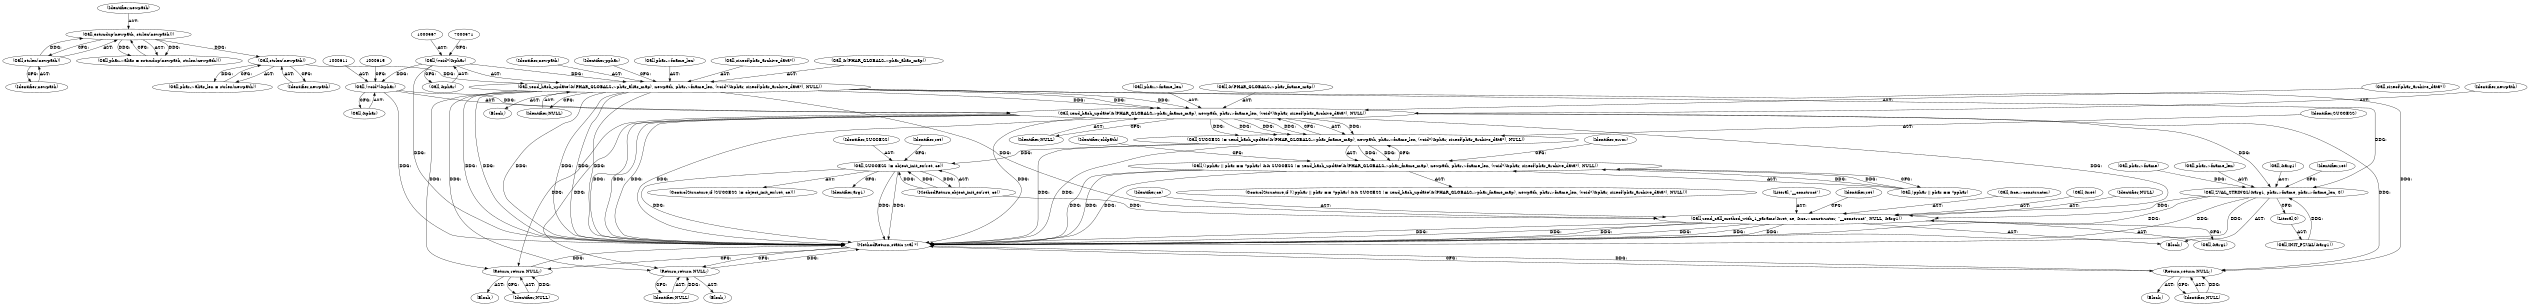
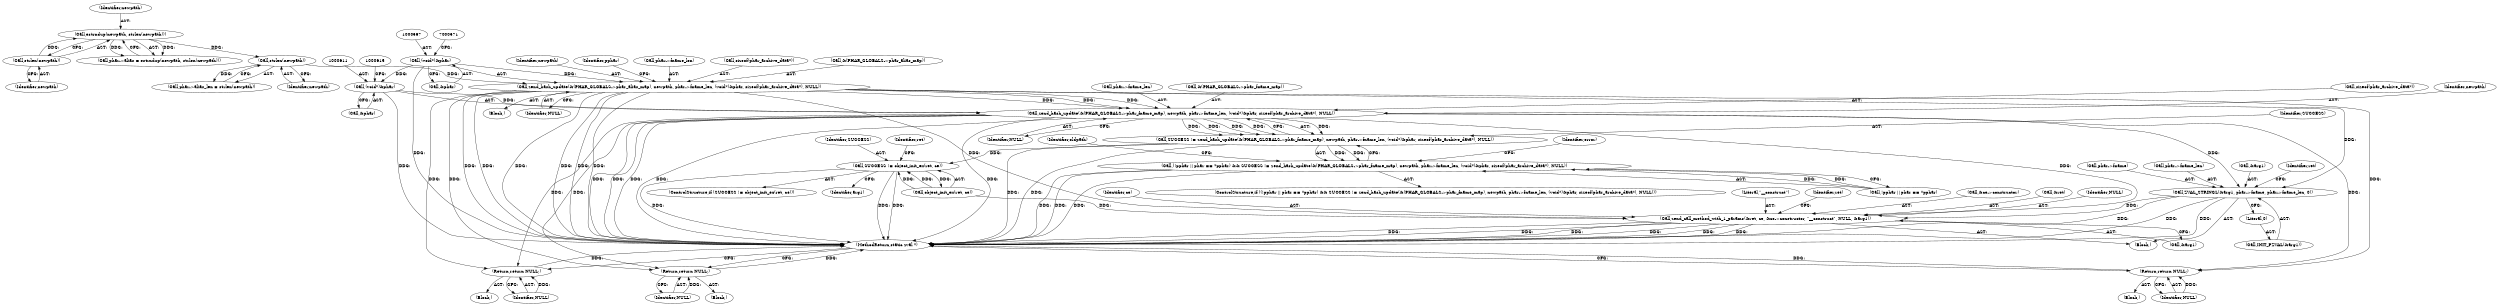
(2221, 179) -> (2191, 179)
(959, 193) -> (943, 193)
(2318, 219) -> (2286, 219)
